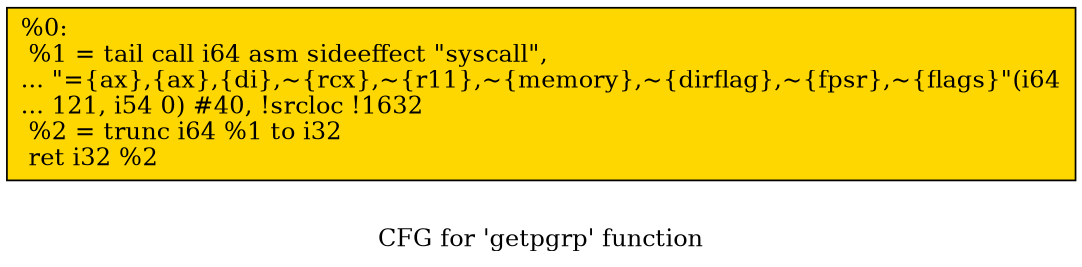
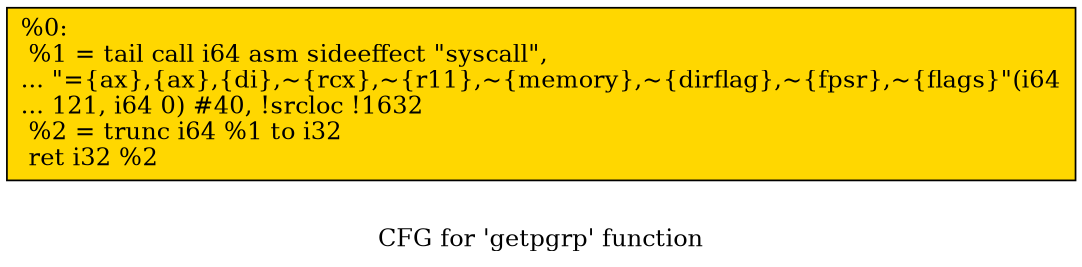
(223, 106) -> (223, 106)
